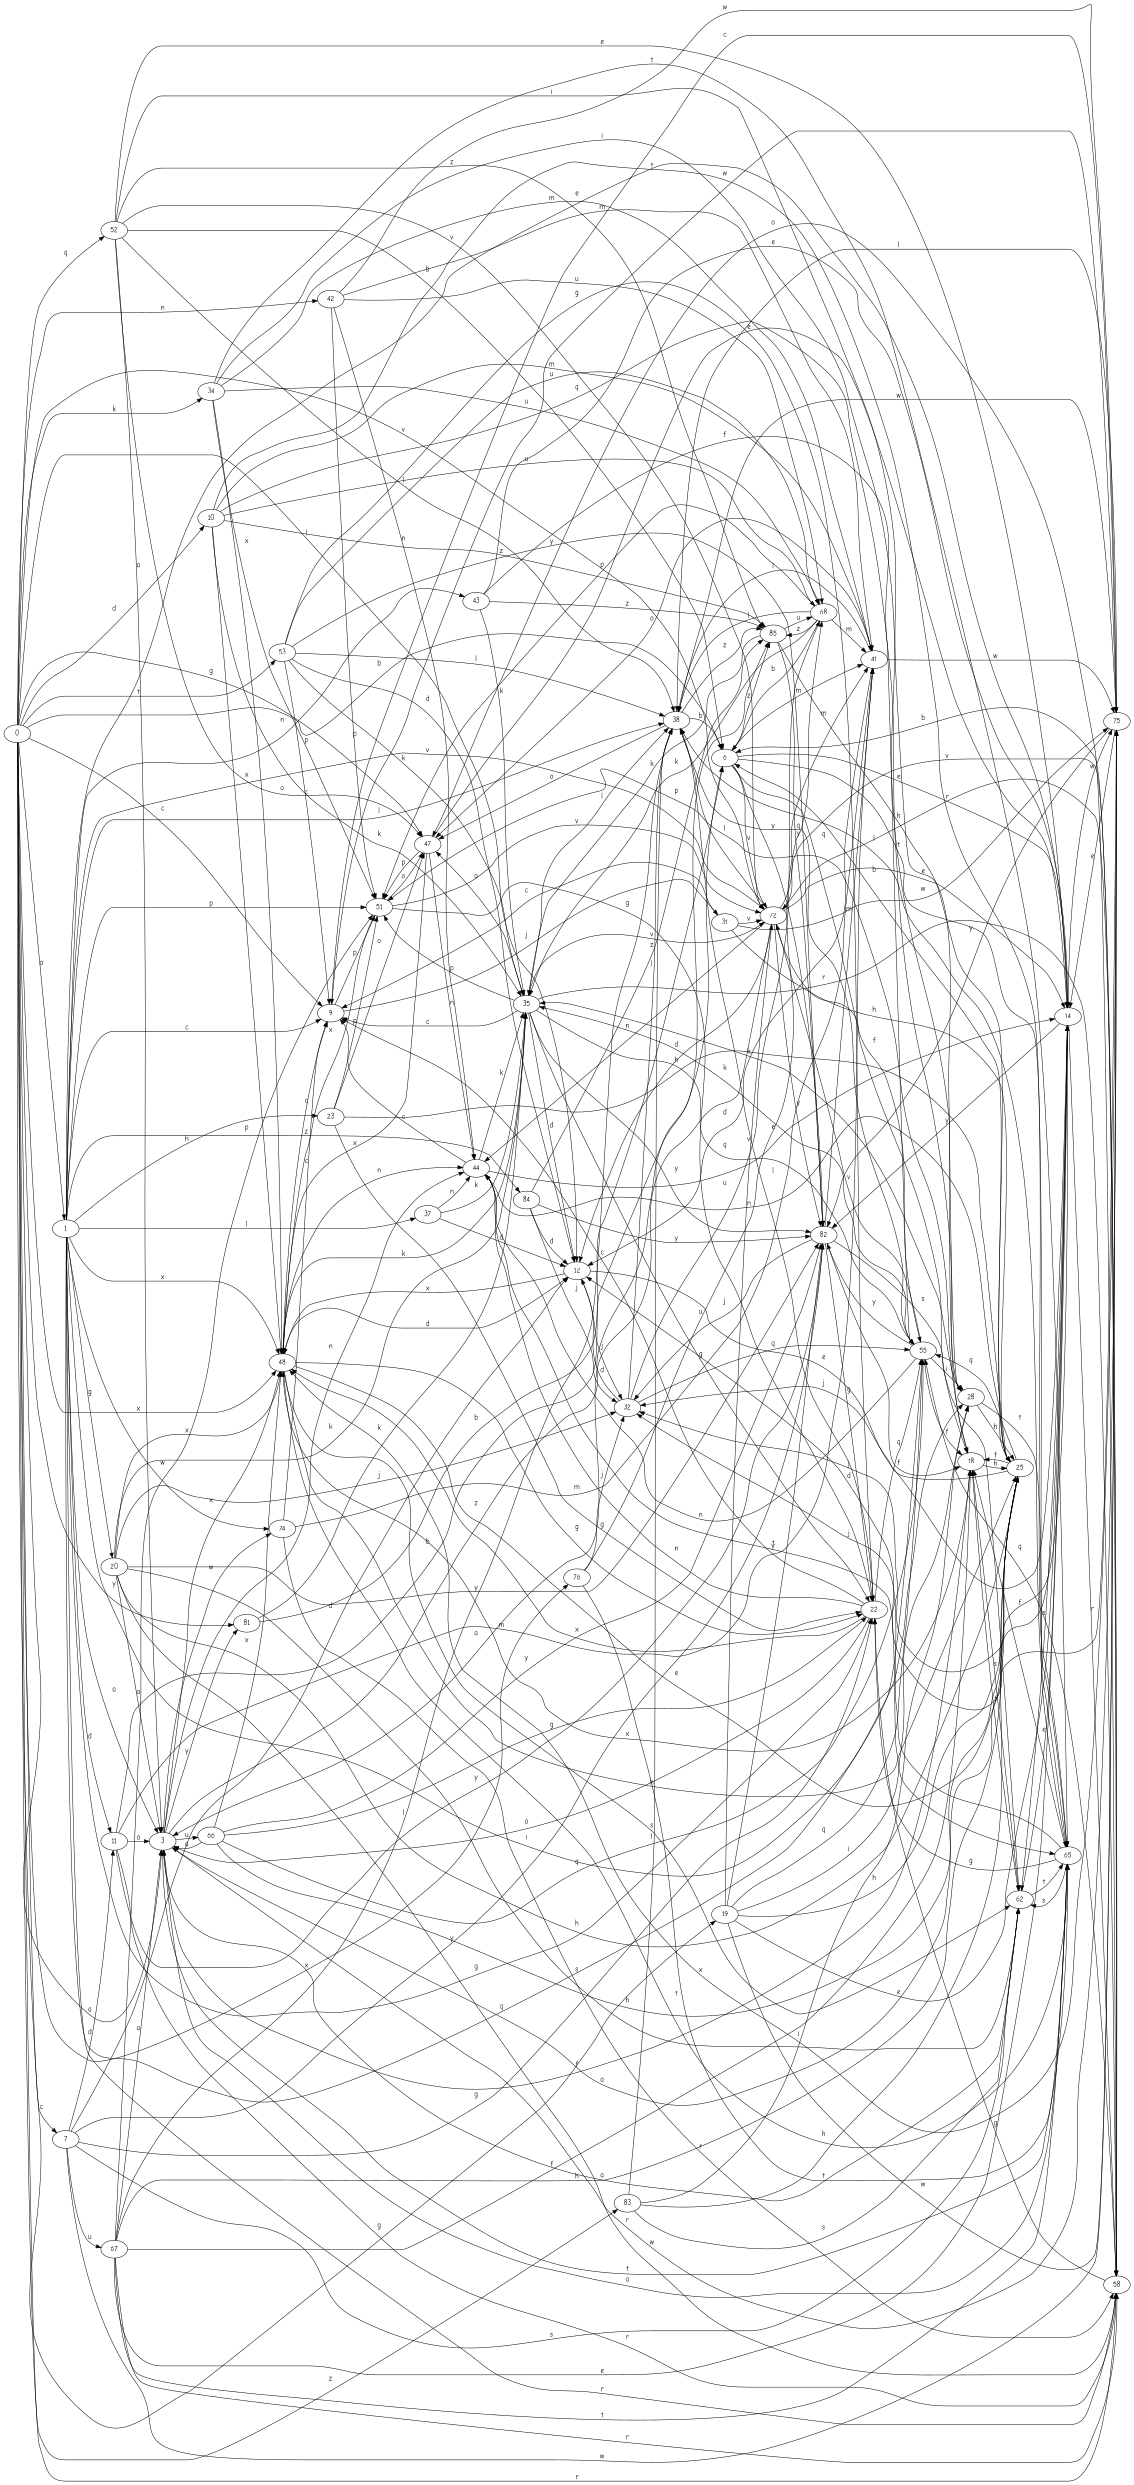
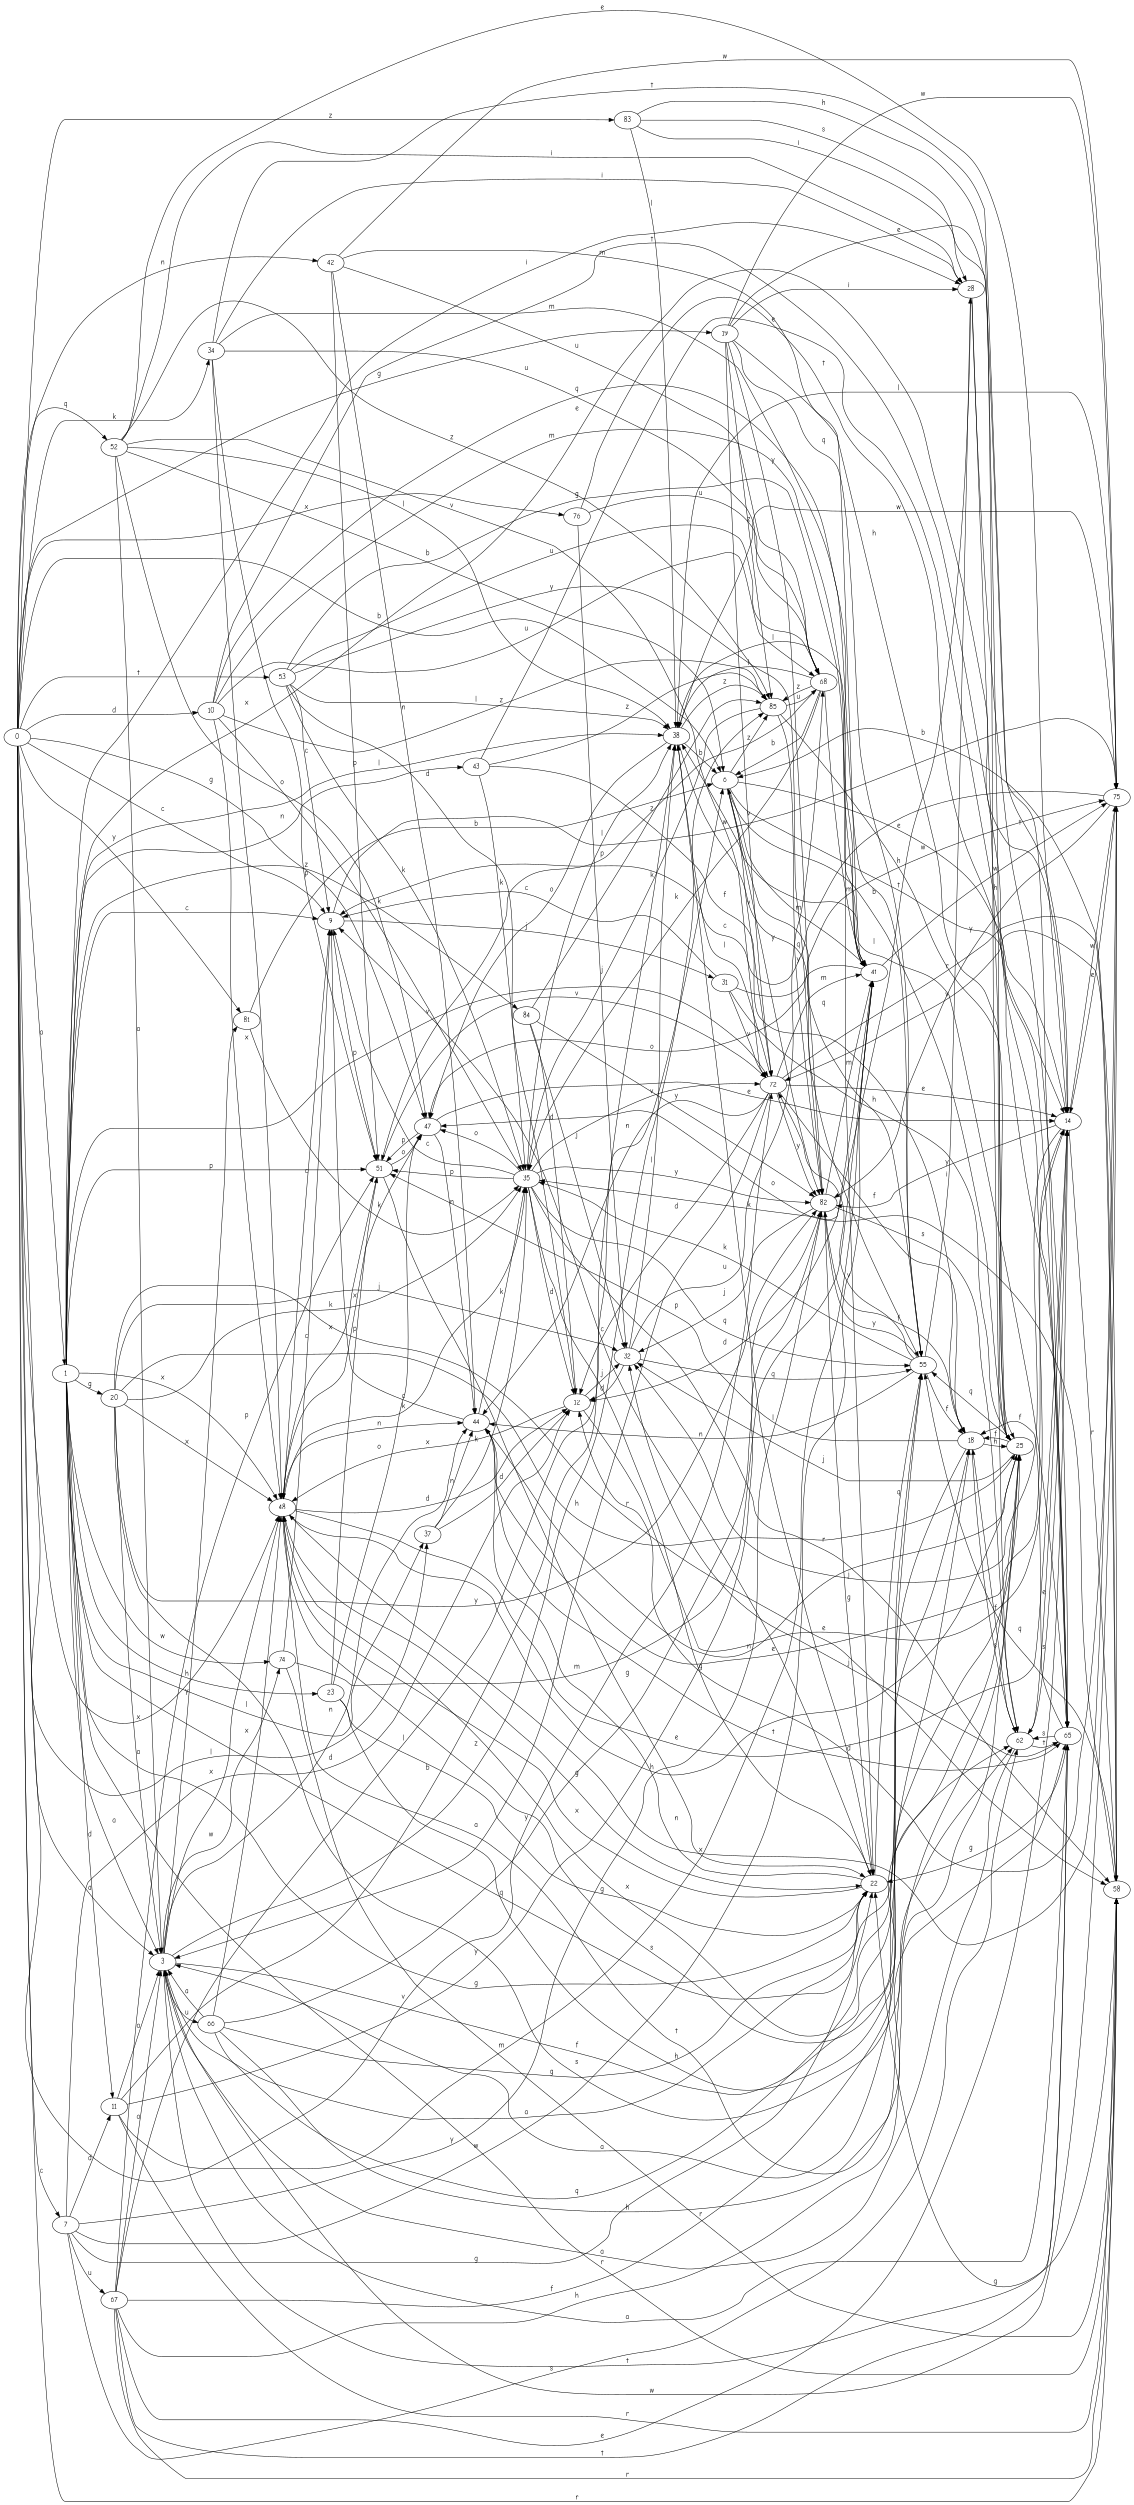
none -> (745, 501)
(387, 628) -> (39, 1518)
(1075, 2287) -> (764, 1833)
